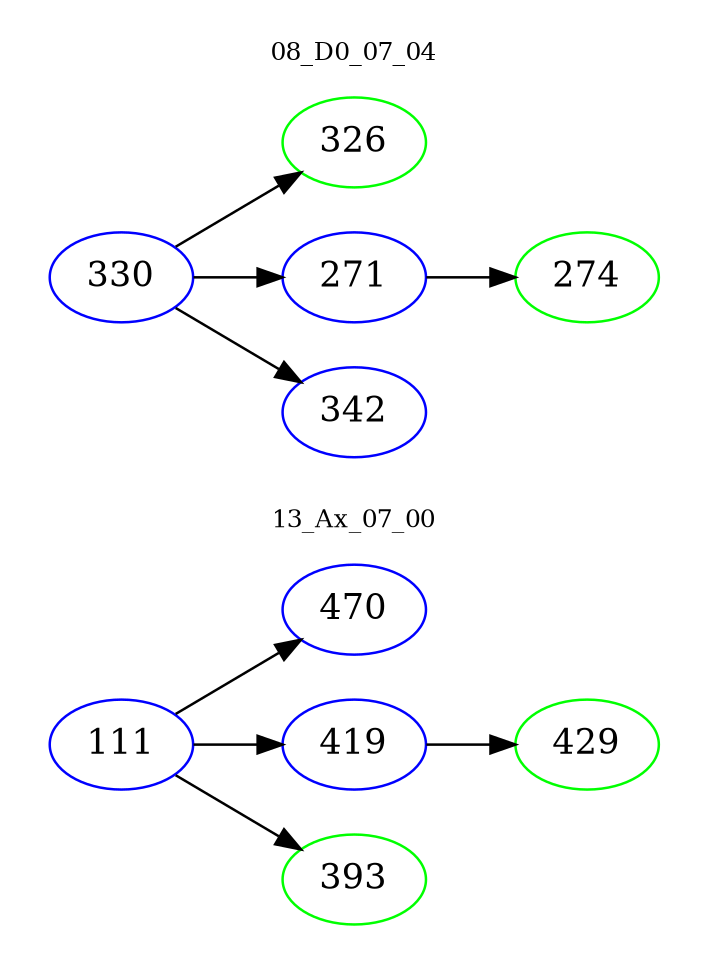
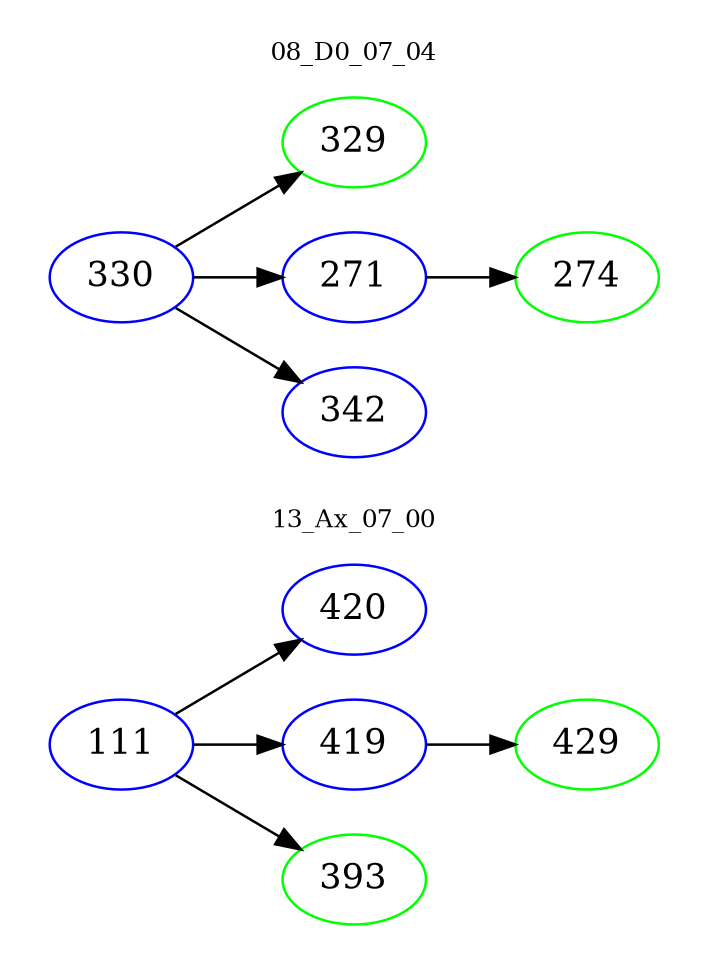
(354, 142) -> (354, 142)
(354, 610) -> (354, 610)
